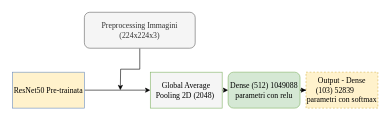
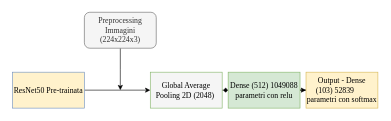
(140, 30) -> (120, 30)
(223, 90) -> (222, 90)
(264, 90) -> (264, 90)
(342, 90) -> (342, 90)
